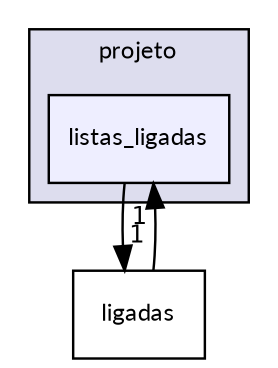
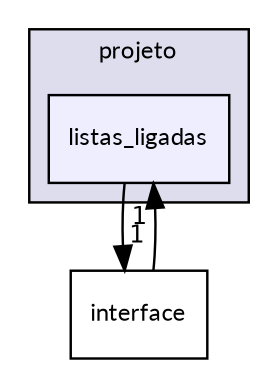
(139, 315) -> (139, 315)
